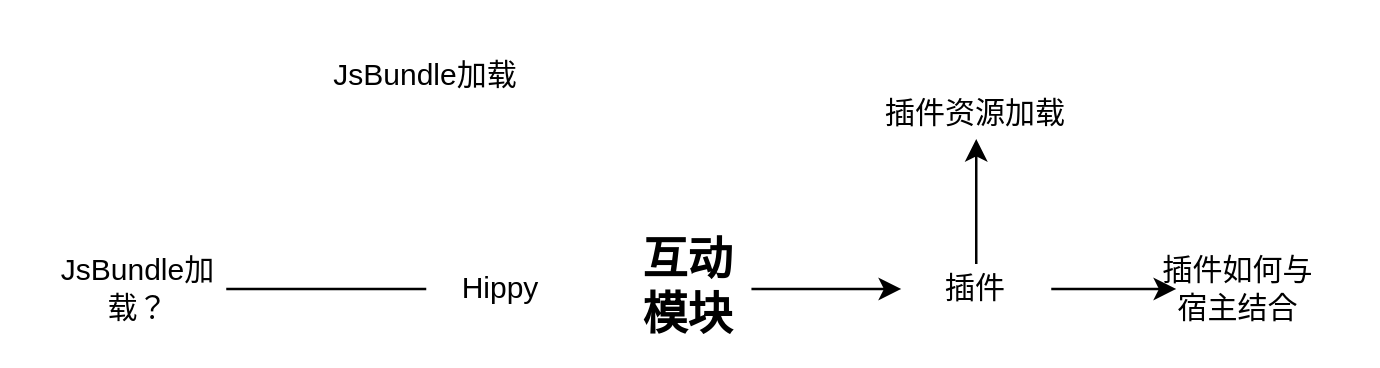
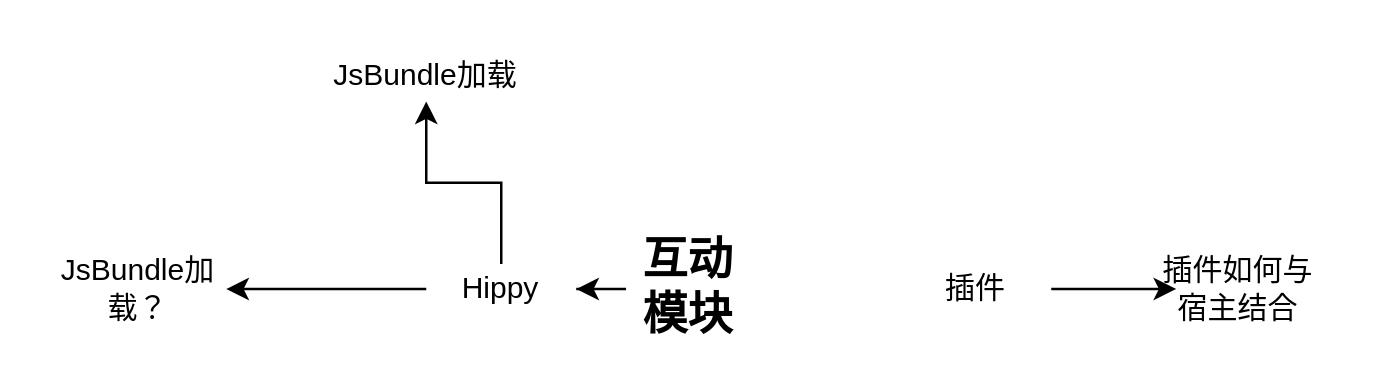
(976, 114) -> none
none -> (472, 183)
(976, 210) -> none
(236, 289) -> (244, 289)
none -> (593, 289)
(818, 289) -> none
